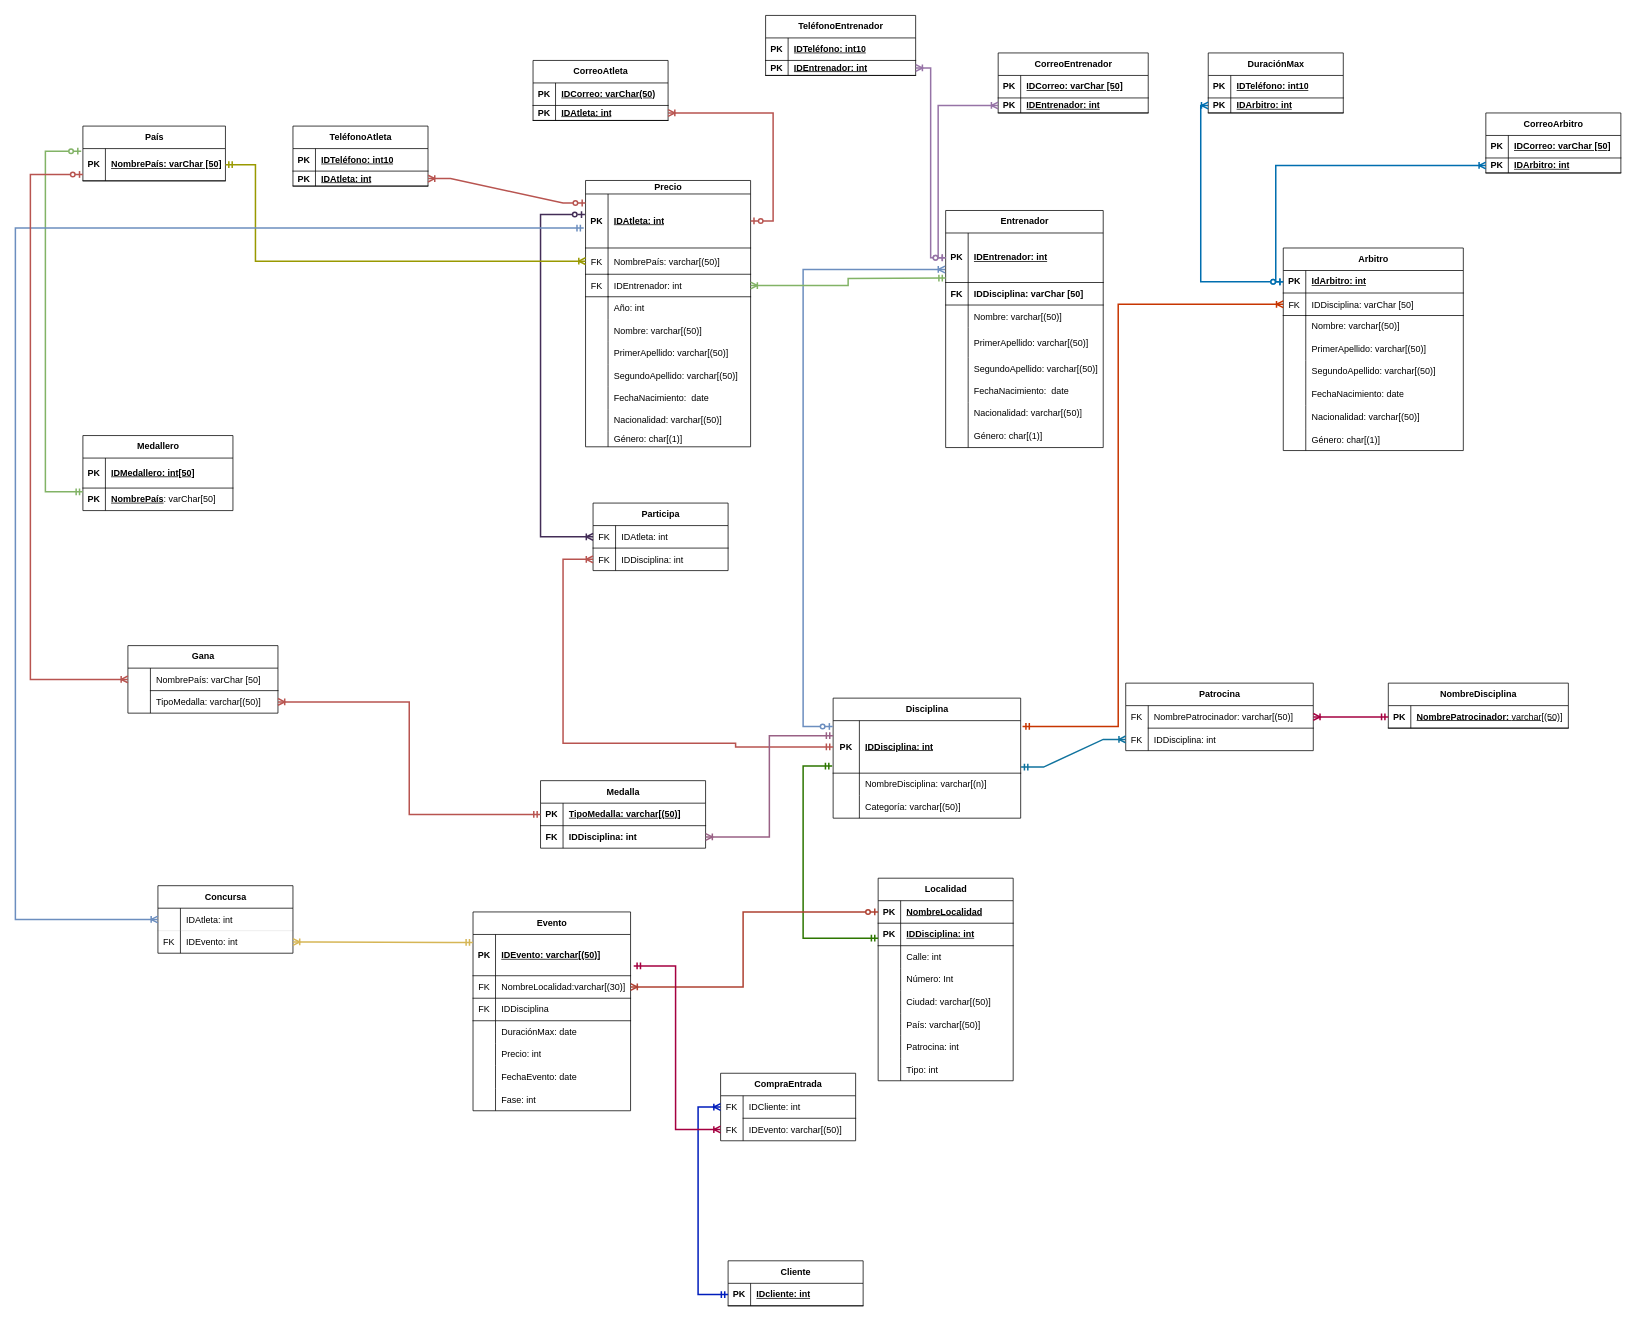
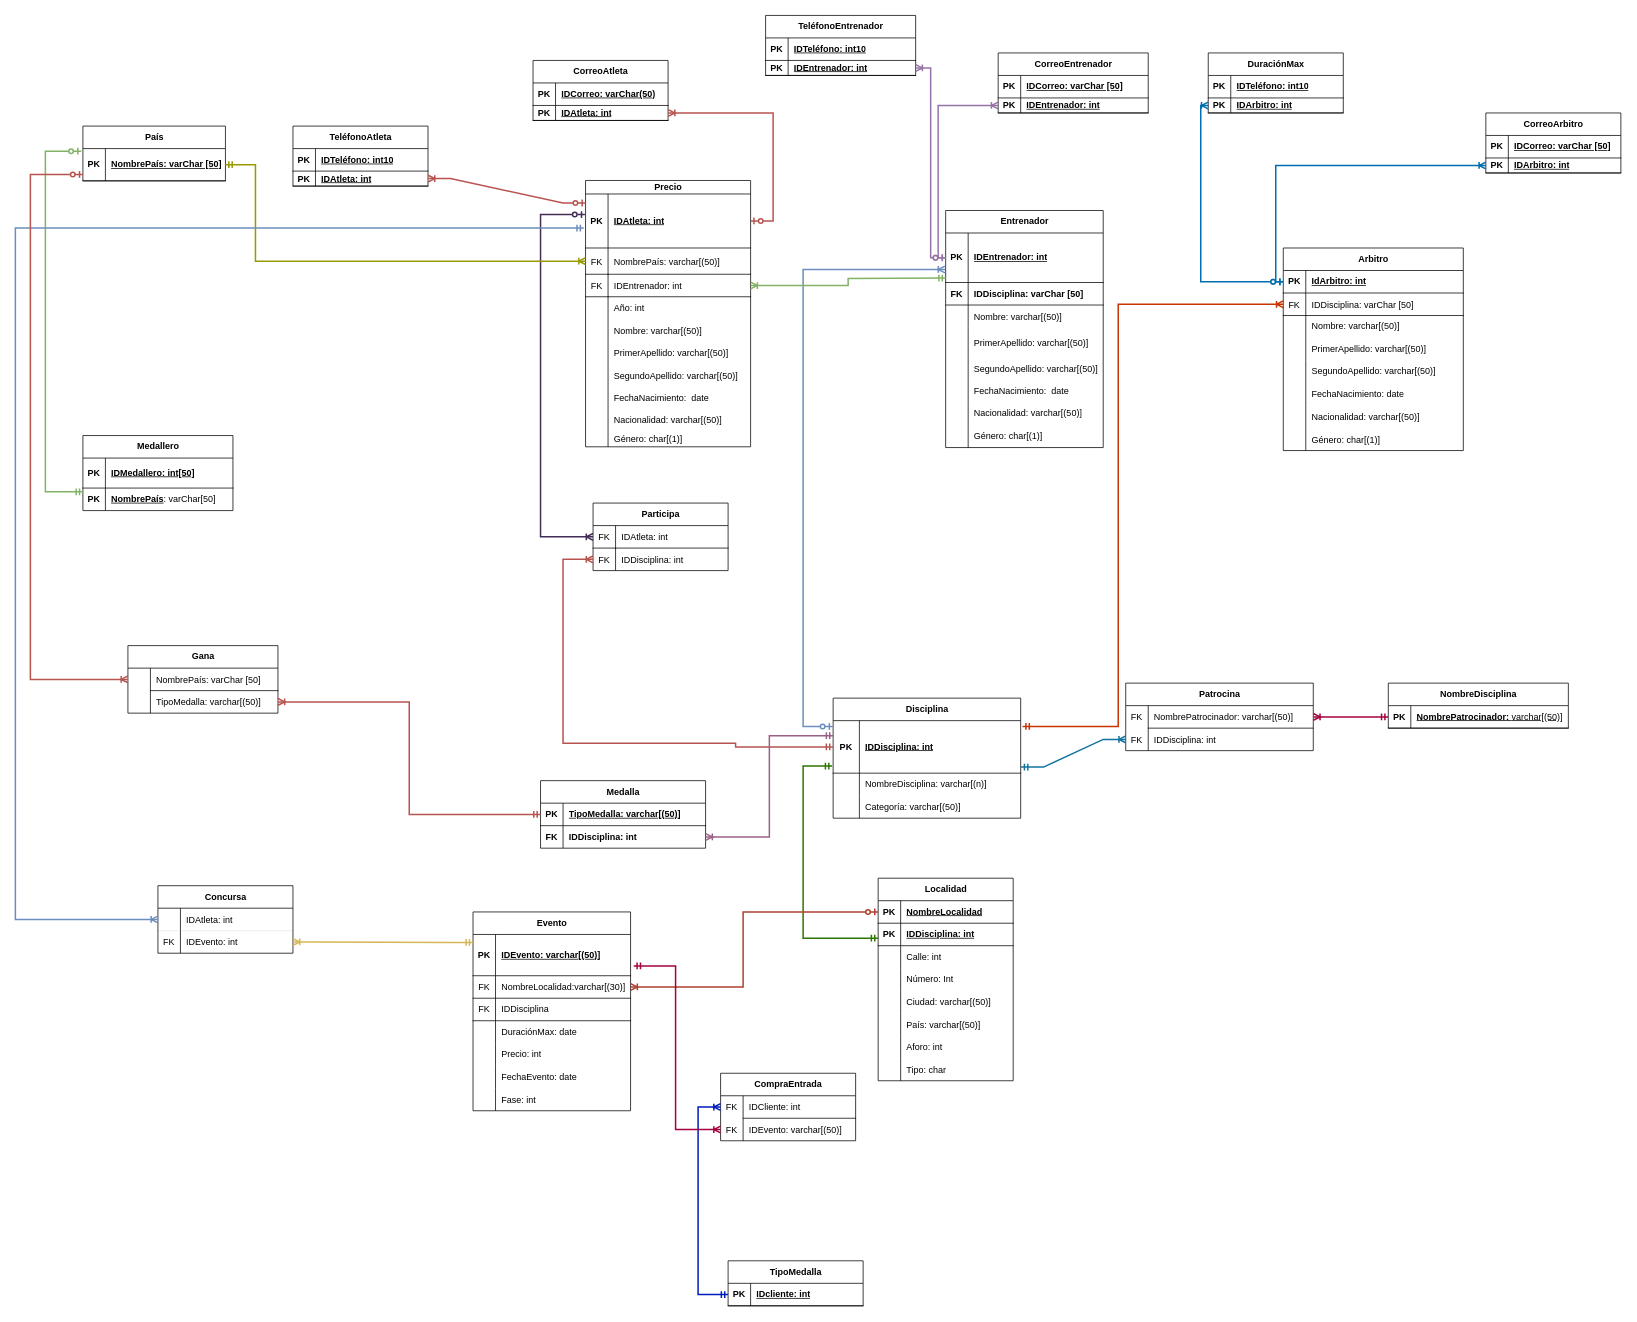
(937, 1047) -> (928, 1047)
(924, 1070) -> (928, 1070)
(796, 1272) -> (796, 1272)
